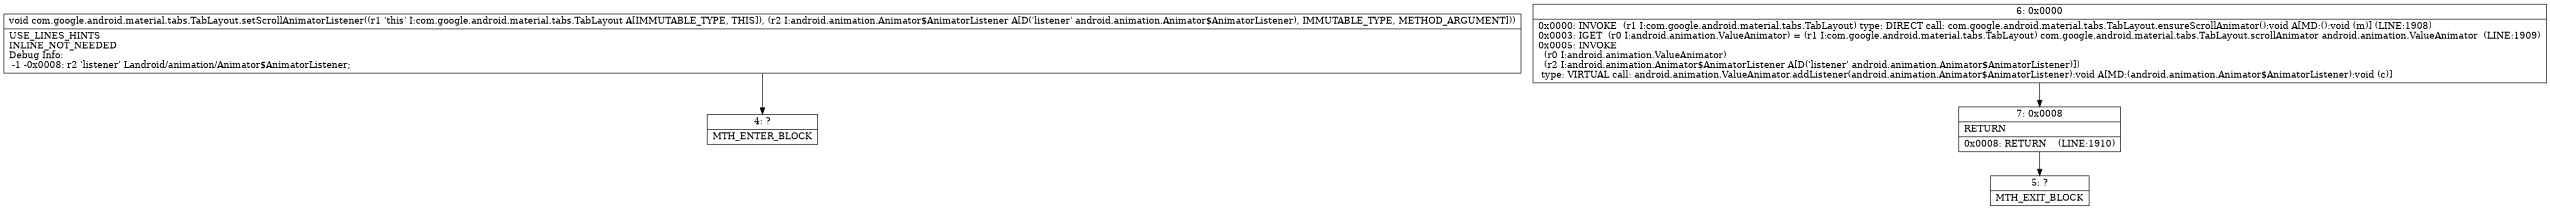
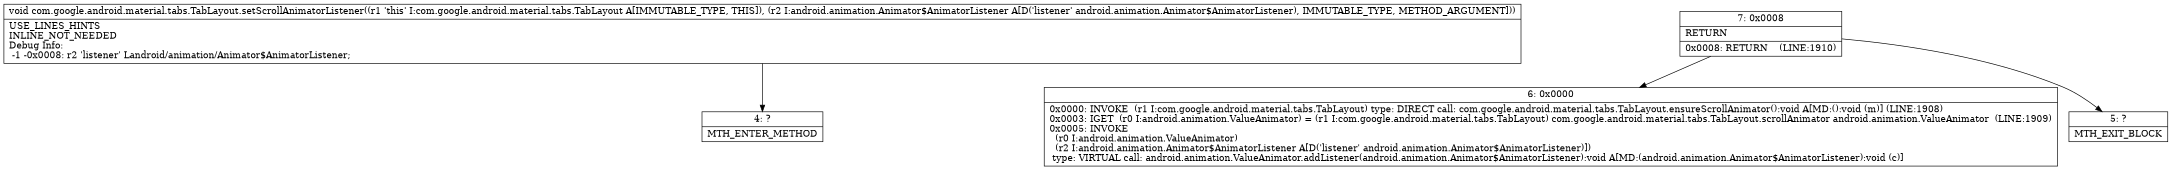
(2040, 92) -> (1678, 71)
(762, 136) -> (762, 134)
